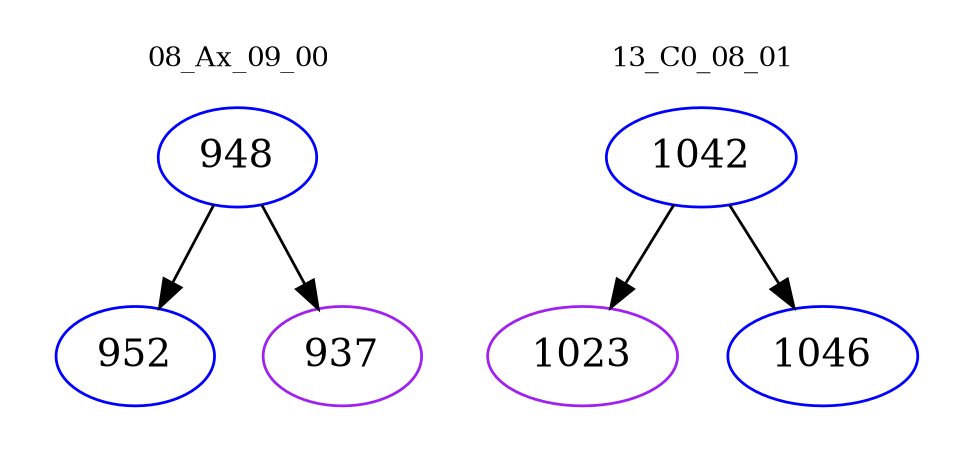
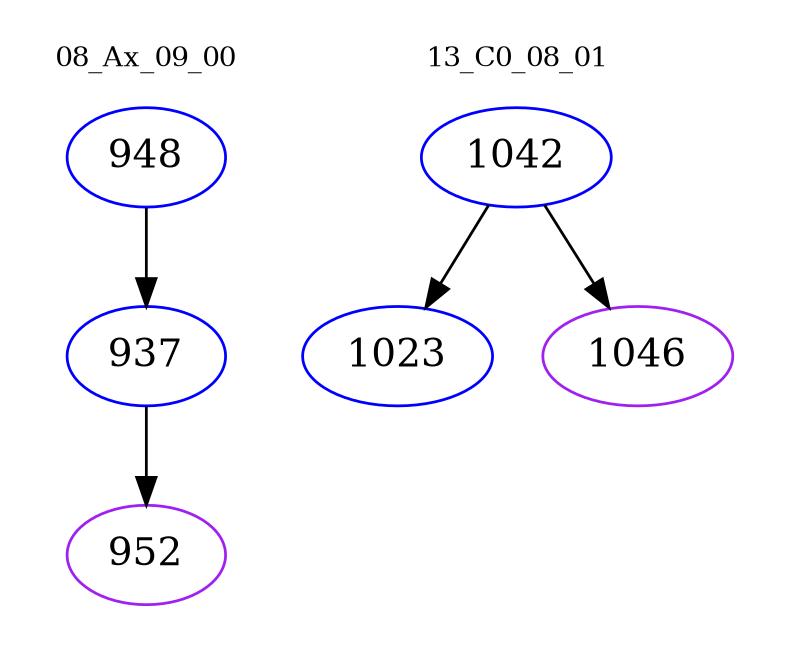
(193, 244) -> (146, 442)
(135, 356) -> (146, 555)
(342, 356) -> (146, 356)
(583, 356) -> (398, 356)
(823, 356) -> (638, 356)
